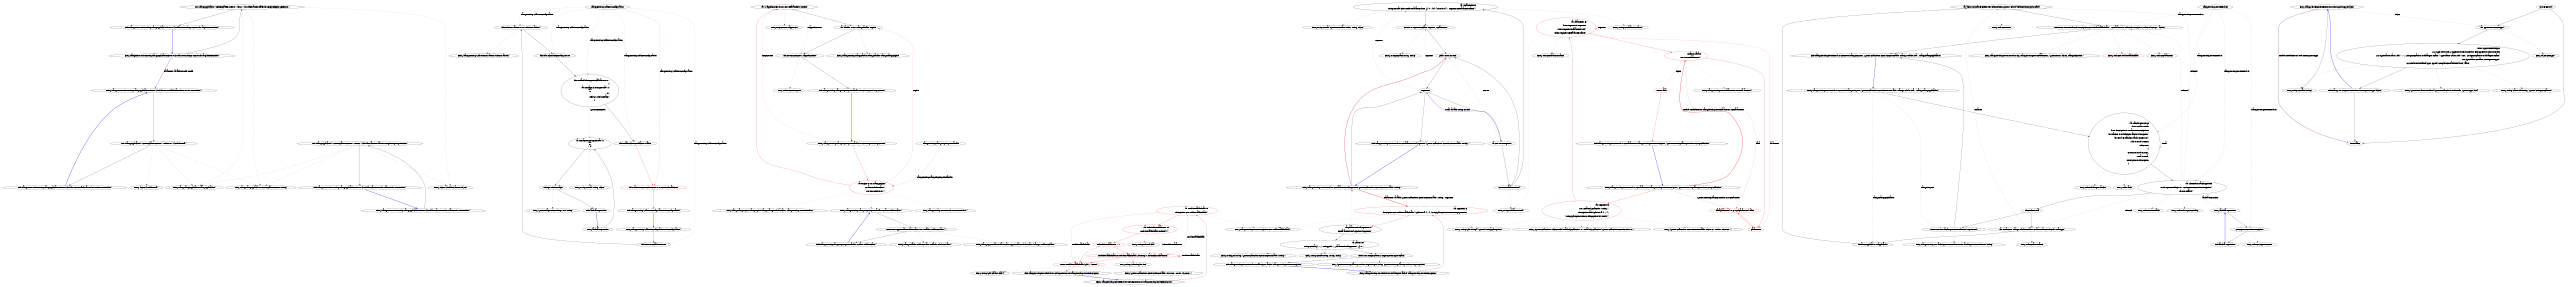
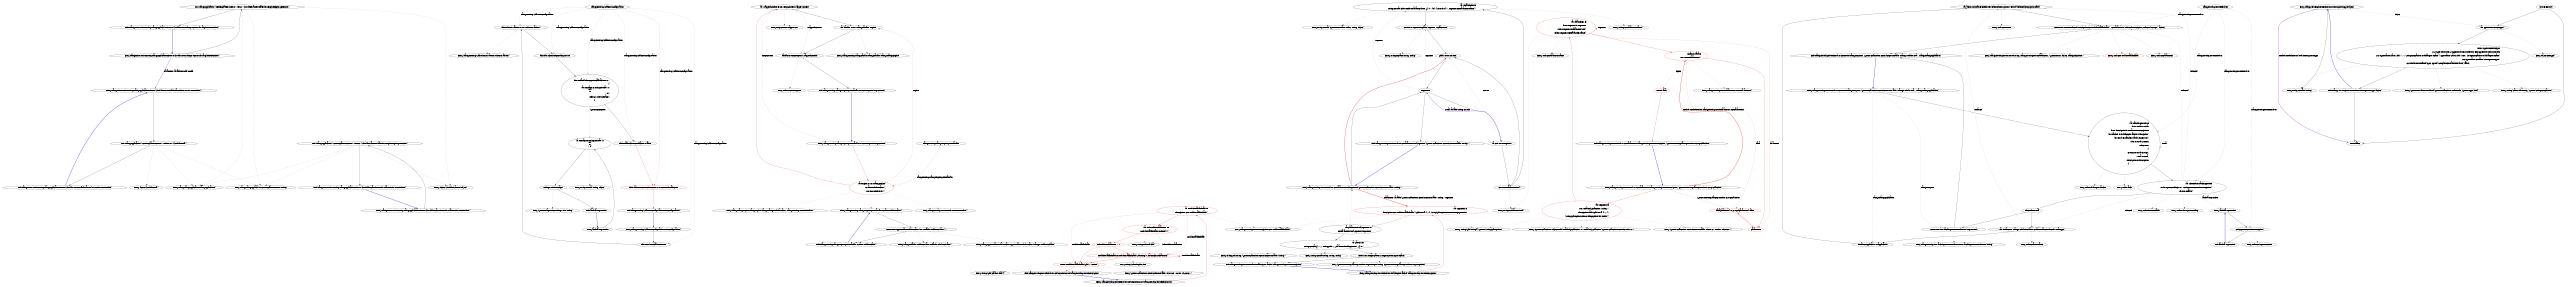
(784, 7) -> (784, 7)
(800, 56) -> (800, 56)
